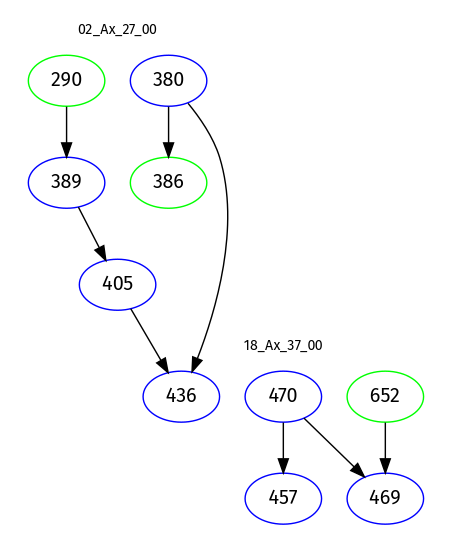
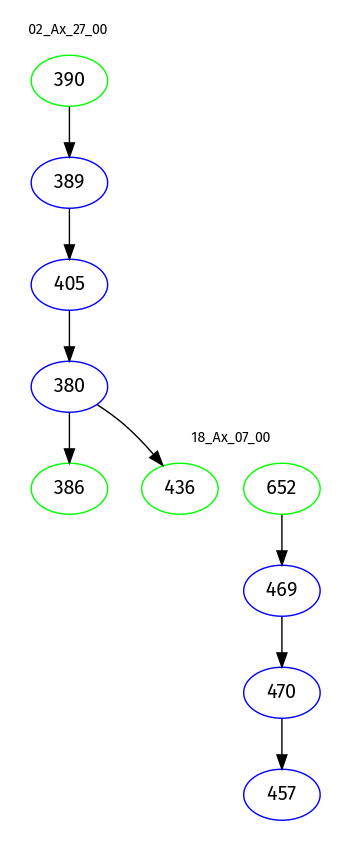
(67, 81) -> (69, 81)
(150, 342) -> (69, 329)
(283, 346) -> (231, 438)
(181, 397) -> (180, 489)
(329, 443) -> (282, 635)
